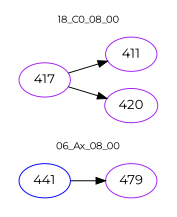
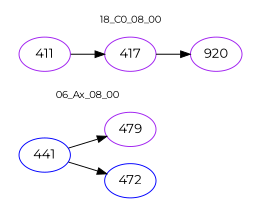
(83, 68) -> (83, 54)
(131, 106) -> (216, 54)
none -> (130, 181)
